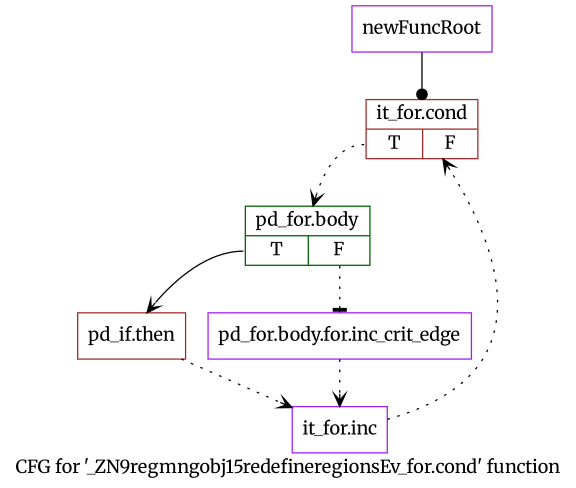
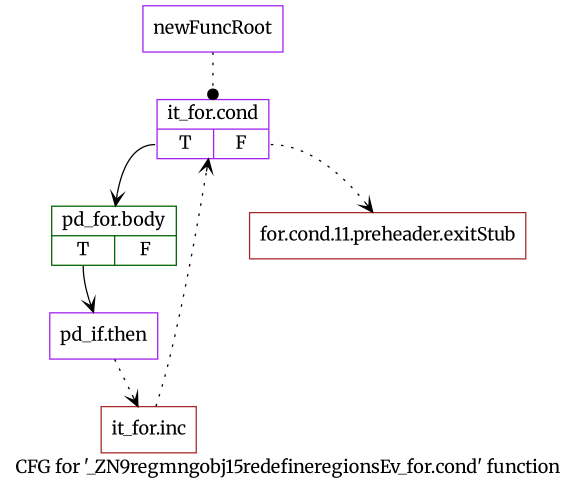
(422, 71) -> (213, 71)
(422, 129) -> (213, 129)
(333, 161) -> (128, 162)
none -> (388, 236)
(132, 336) -> (104, 336)
(340, 336) -> none
(340, 430) -> (149, 430)
